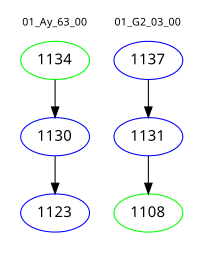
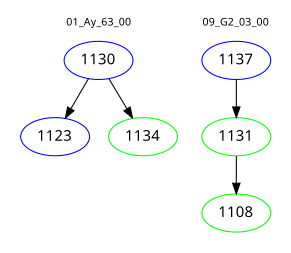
(148, 23) -> (236, 23)
(55, 93) -> (118, 94)
(148, 137) -> (236, 137)
